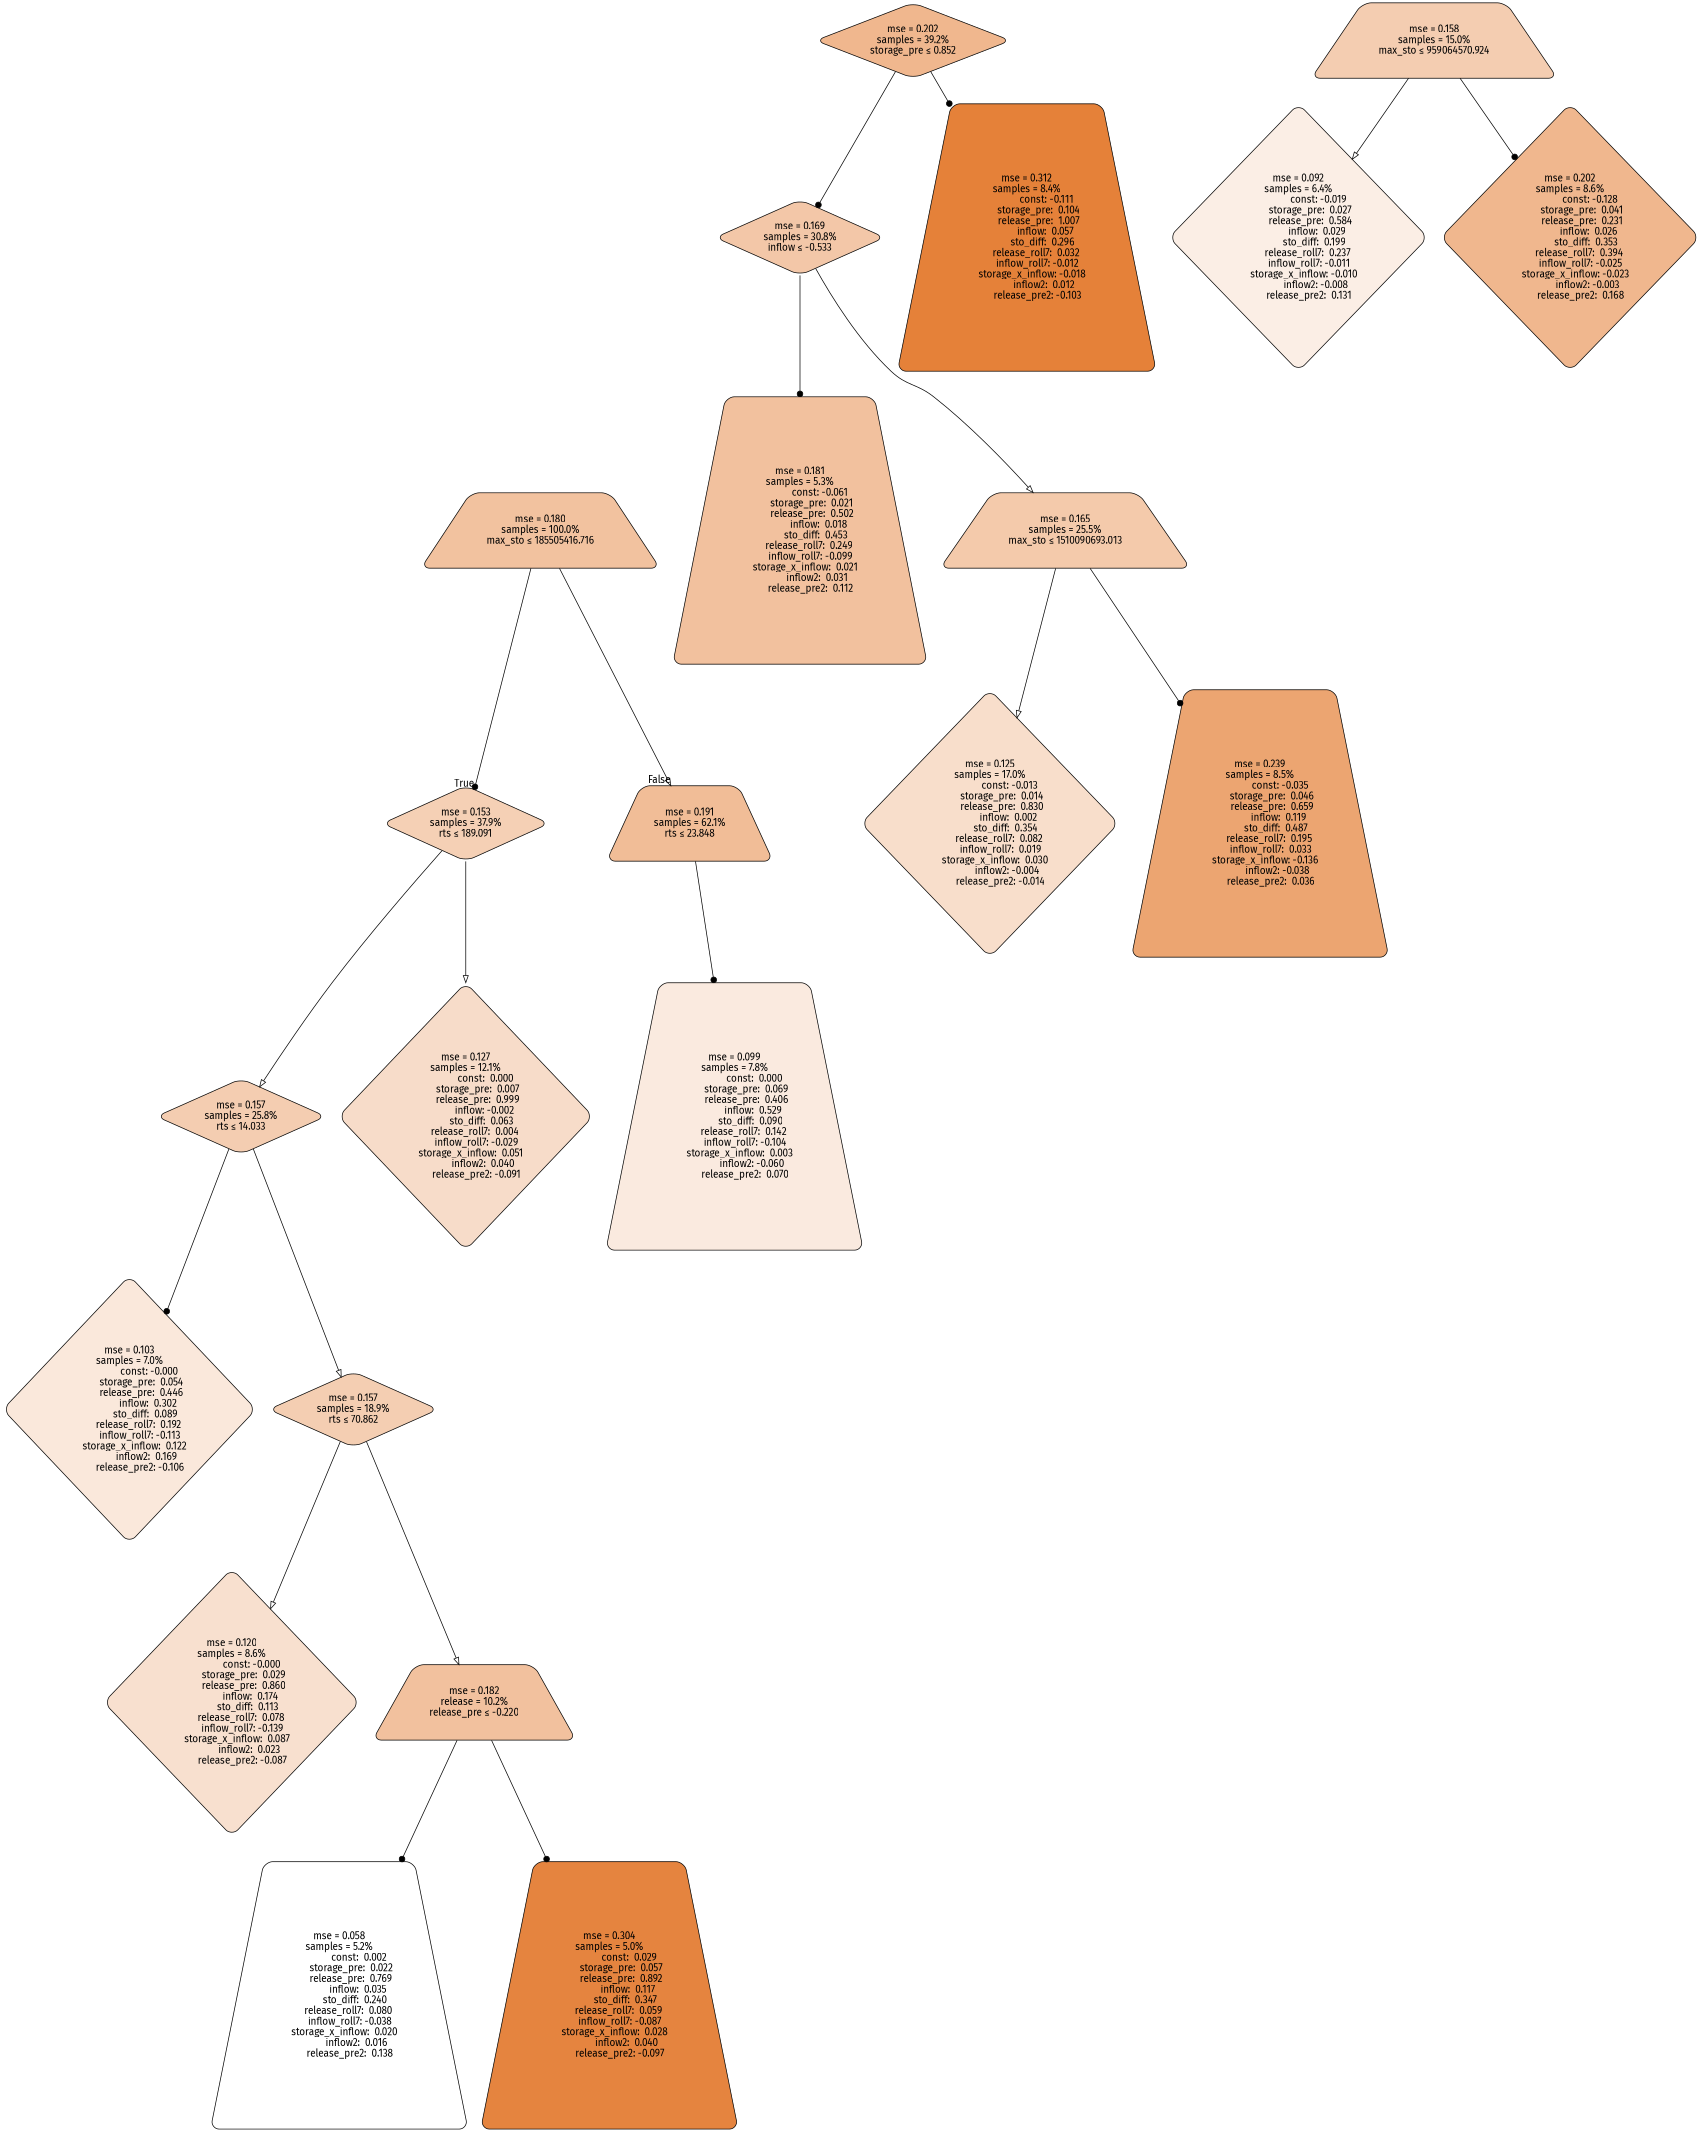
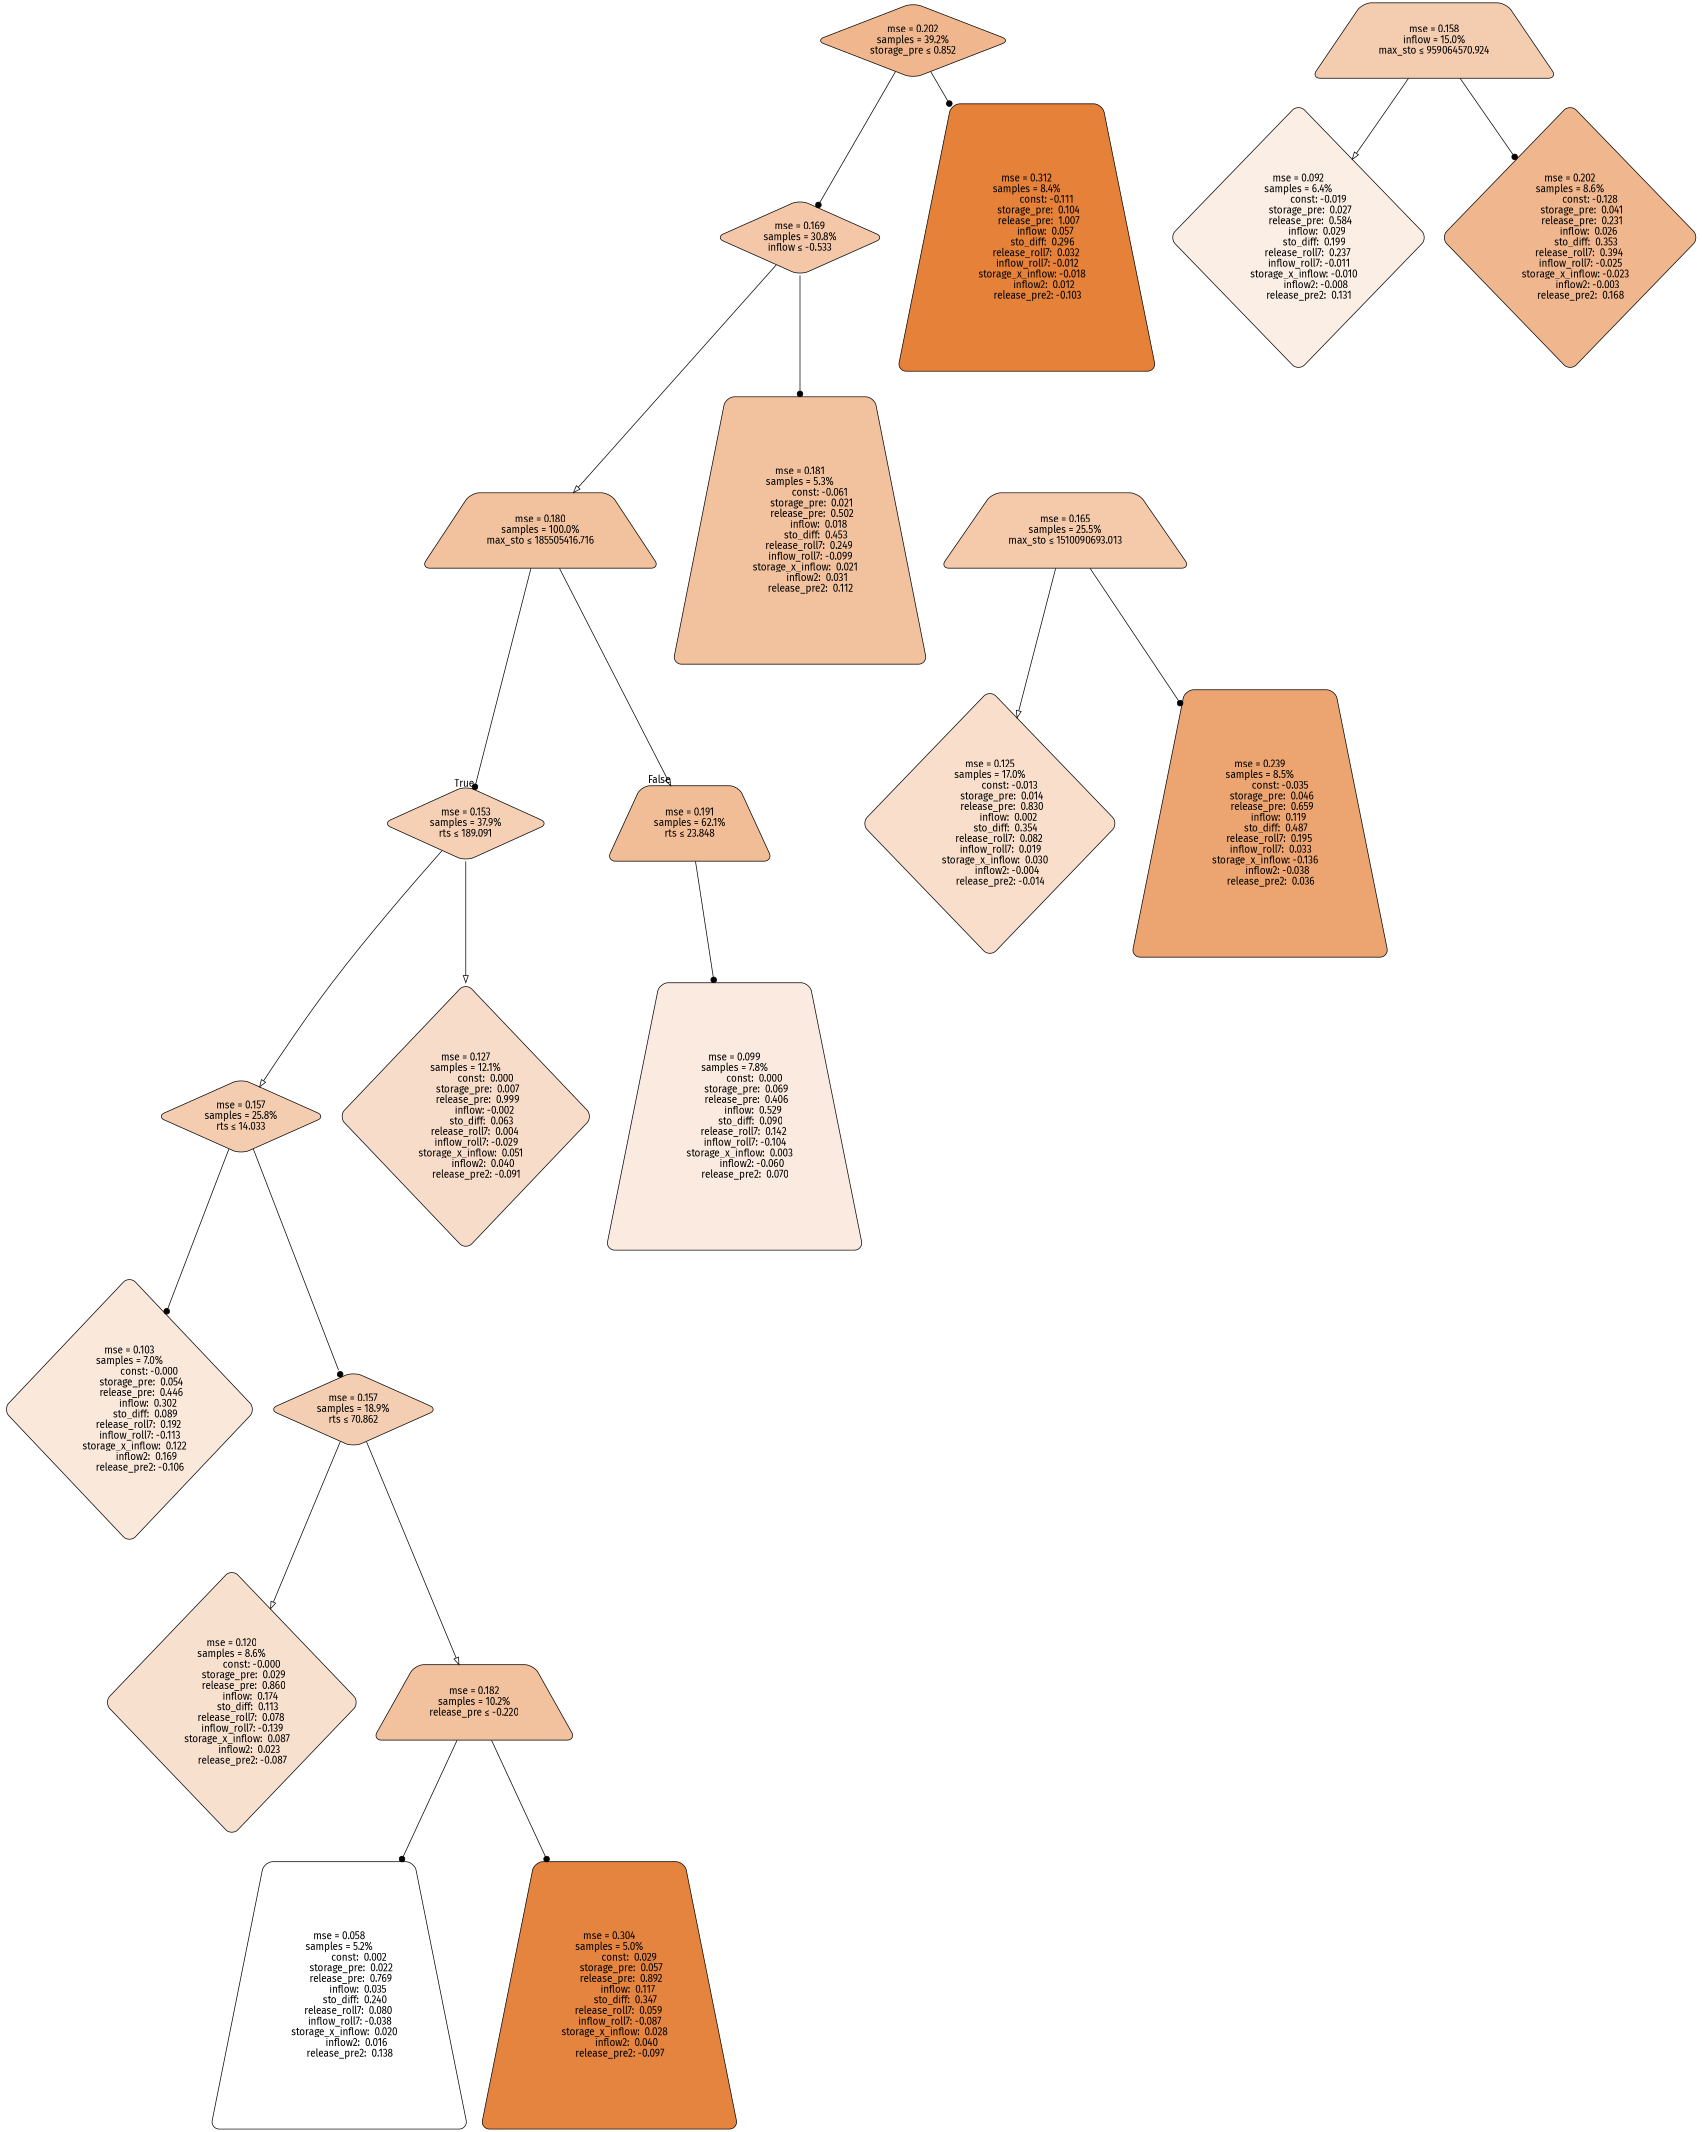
(1434, 41) -> (1434, 41)
(913, 385) -> (677, 376)
(296, 1260) -> (296, 1260)
(474, 1702) -> (474, 1702)
